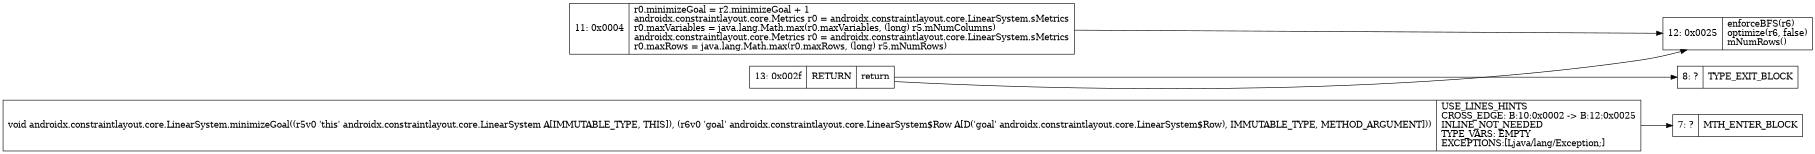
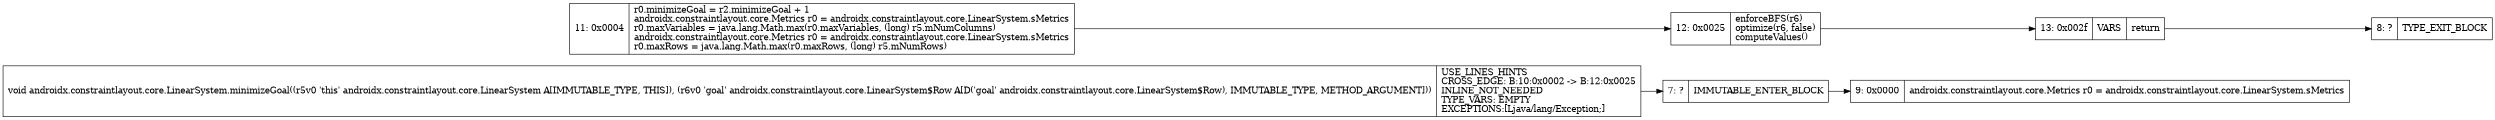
(1757, 43) -> (1772, 38)
(831, 77) -> (2109, 28)
(1289, 87) -> (1925, 29)
none -> (2100, 91)
(1751, 125) -> (1758, 91)
